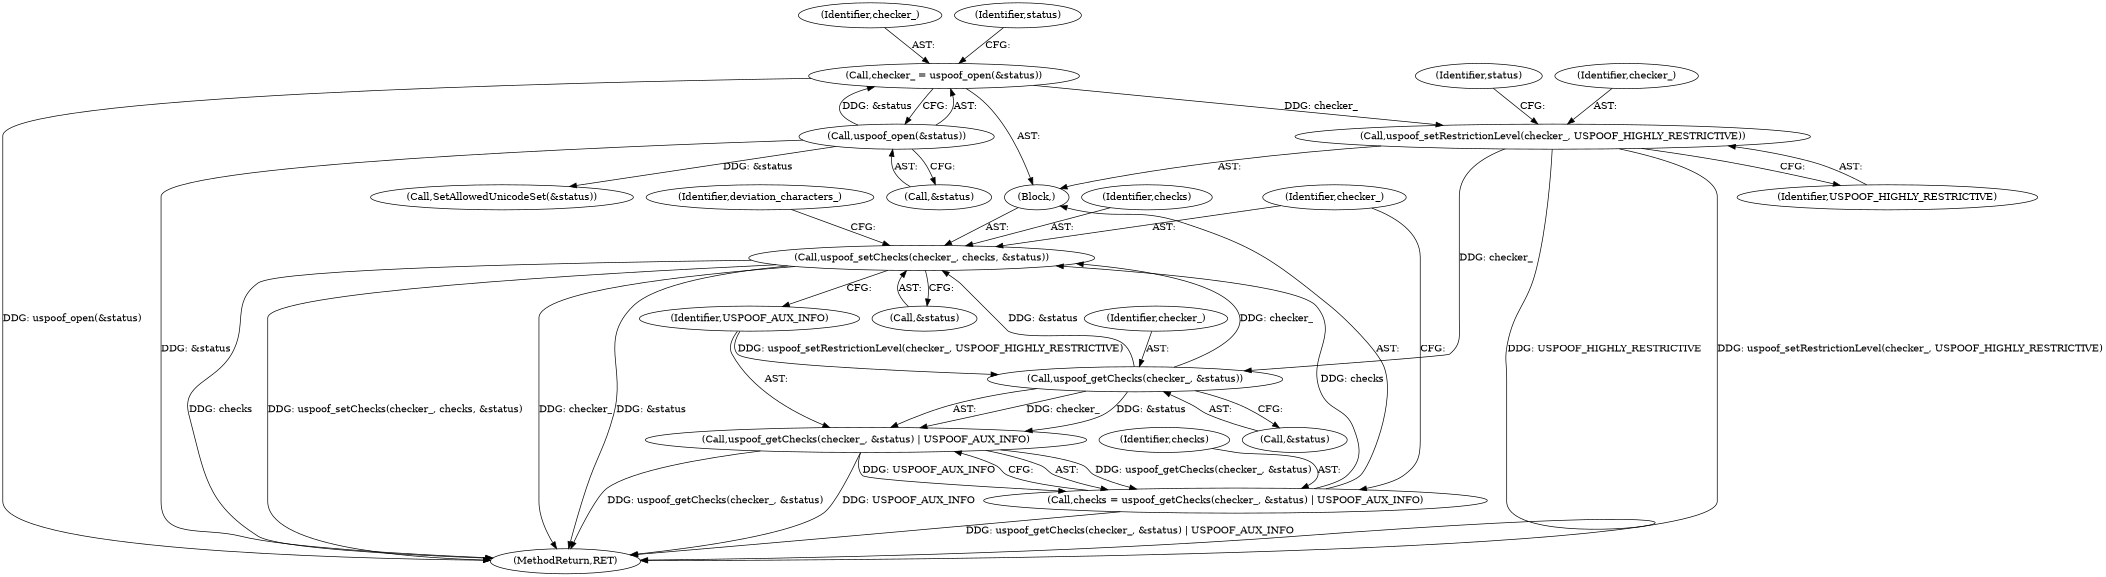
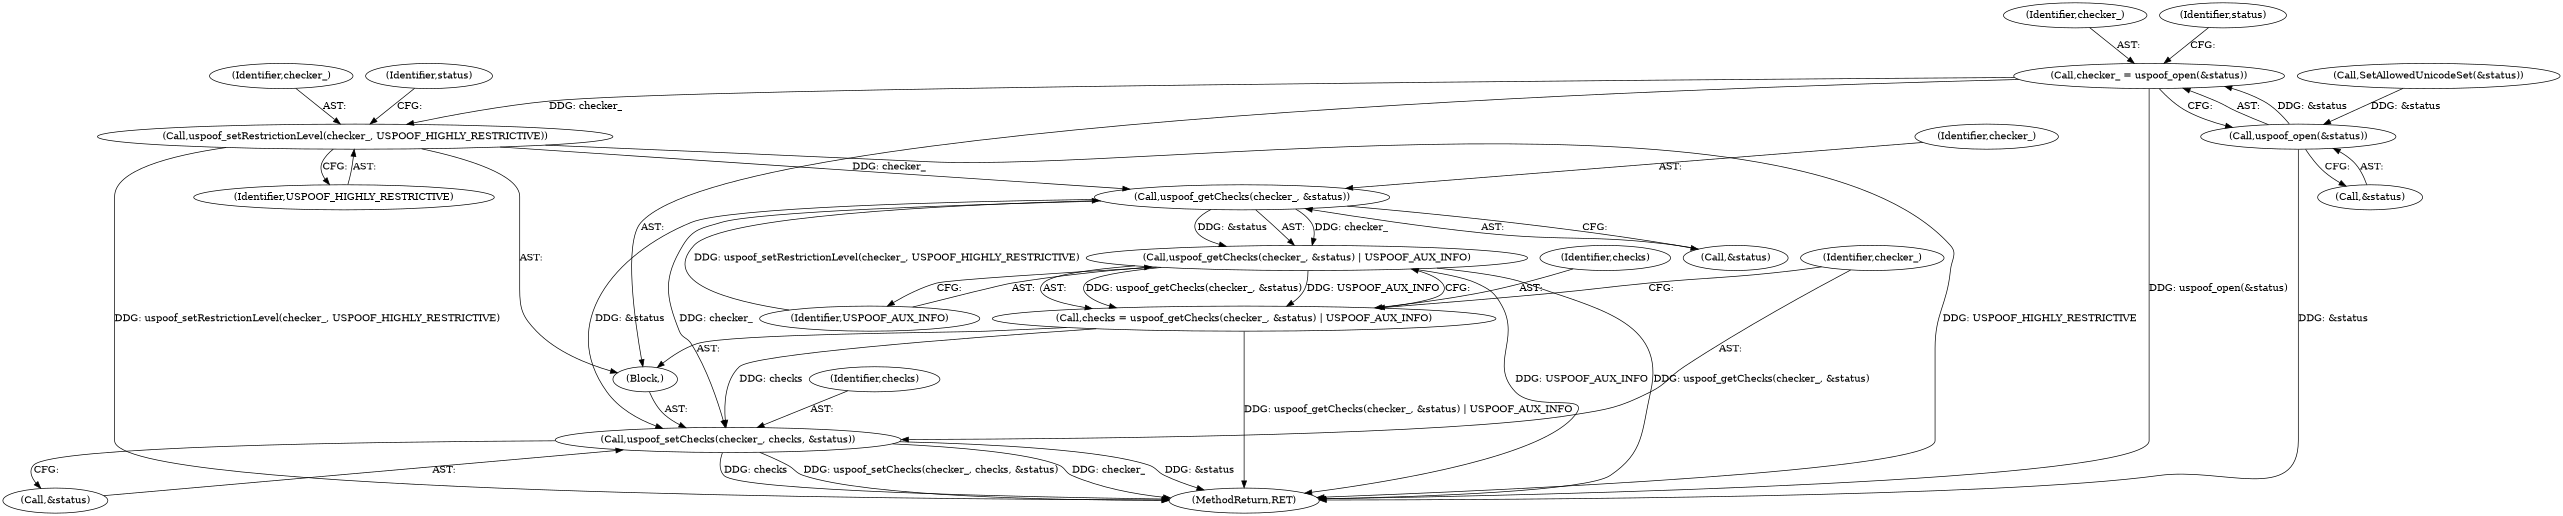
(706, 166) -> (2366, 105)
(760, 197) -> none
(839, 287) -> (1023, 276)
